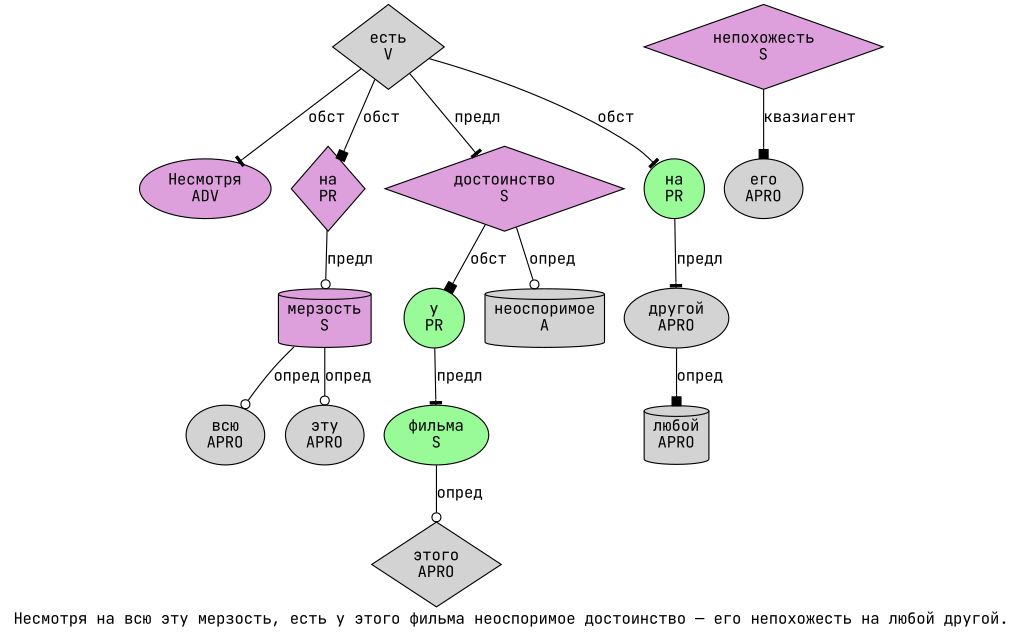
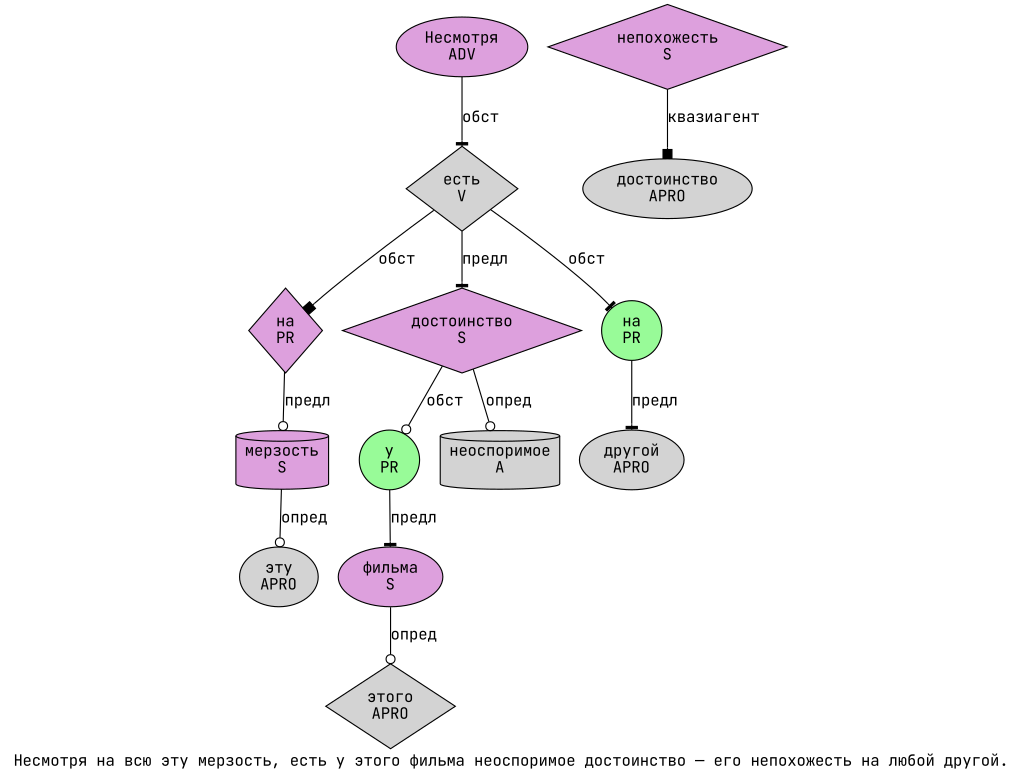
(302, 114) -> (462, 109)
(764, 189) -> (667, 189)
(470, 253) -> (426, 396)
(225, 435) -> none
(436, 435) -> (391, 577)
(677, 435) -> none
